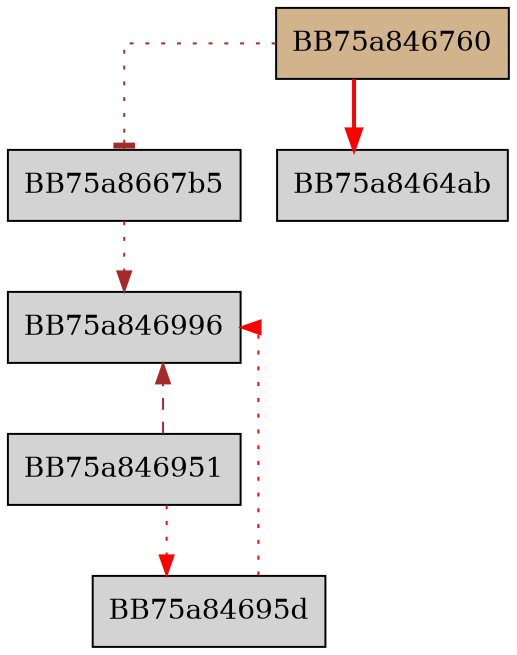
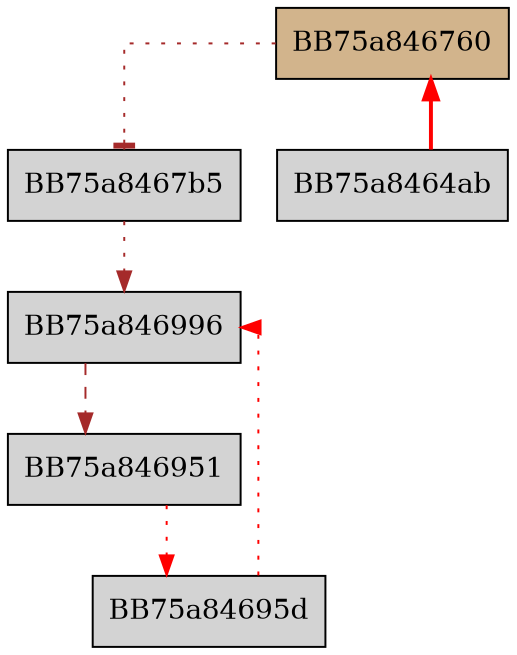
(354, 104) -> (431, 124)
(124, 185) -> (124, 185)
(163, 408) -> (85, 388)
